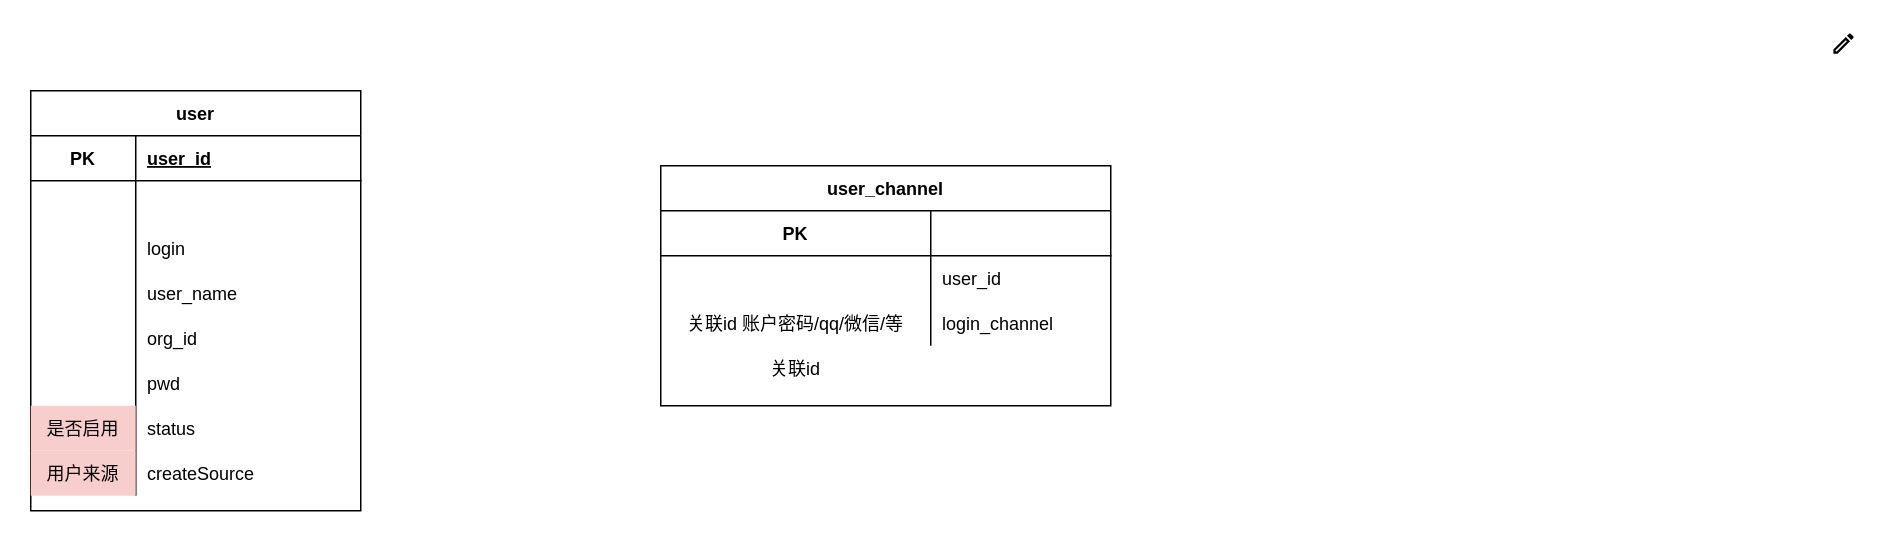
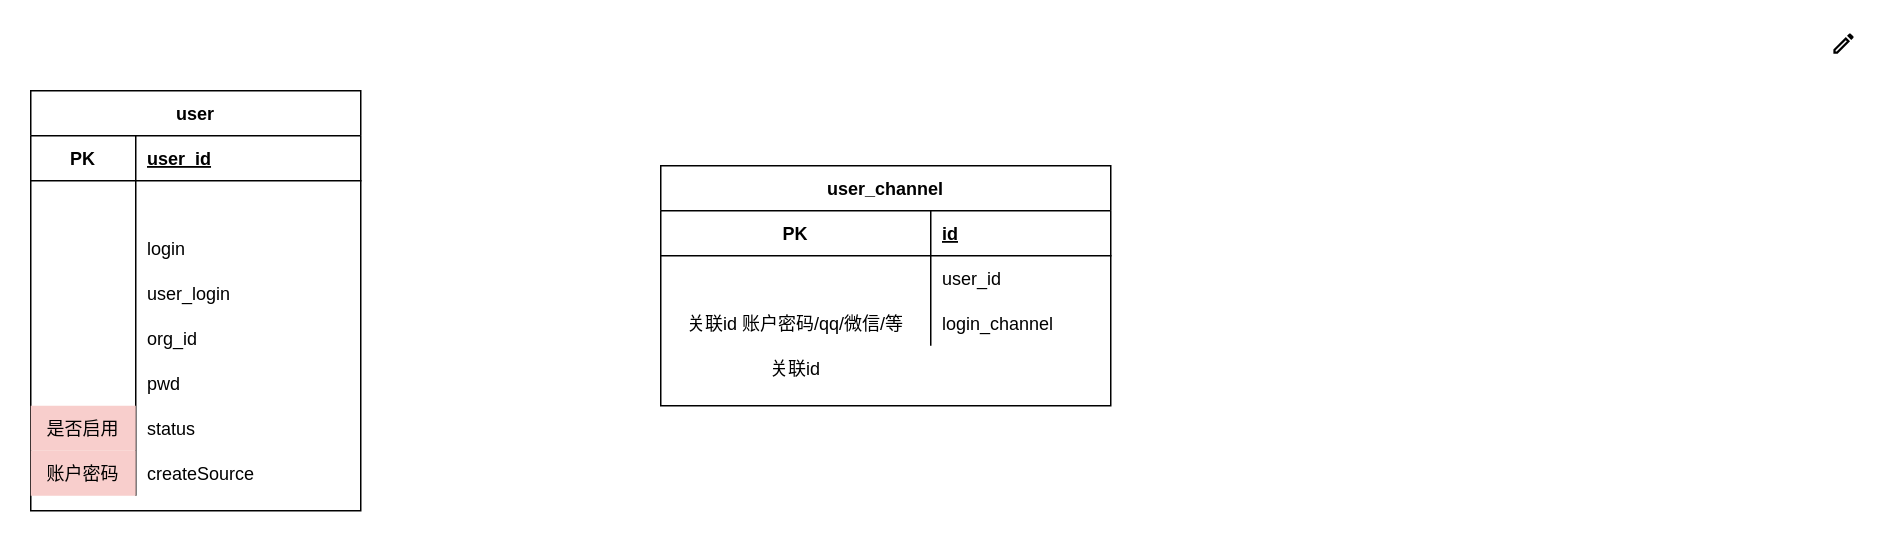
none -> (1021, 233)
(192, 294) -> (193, 294)
(83, 474) -> (83, 474)
